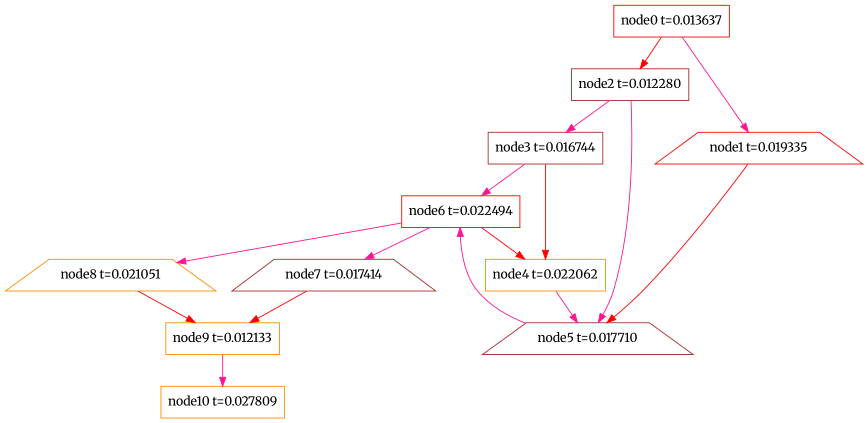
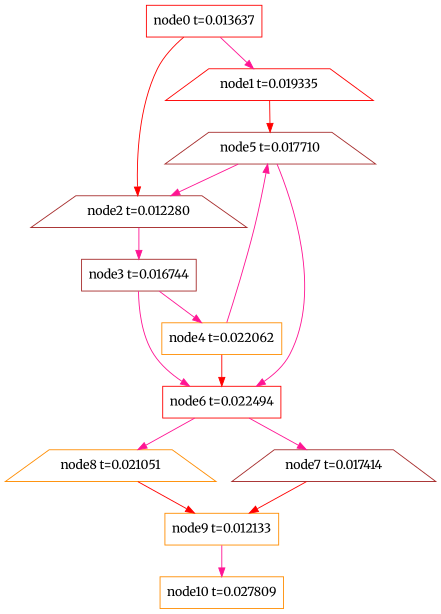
(630, 85) -> (139, 212)
(545, 207) -> (177, 304)
(628, 210) -> (209, 178)
(500, 241) -> (222, 366)
